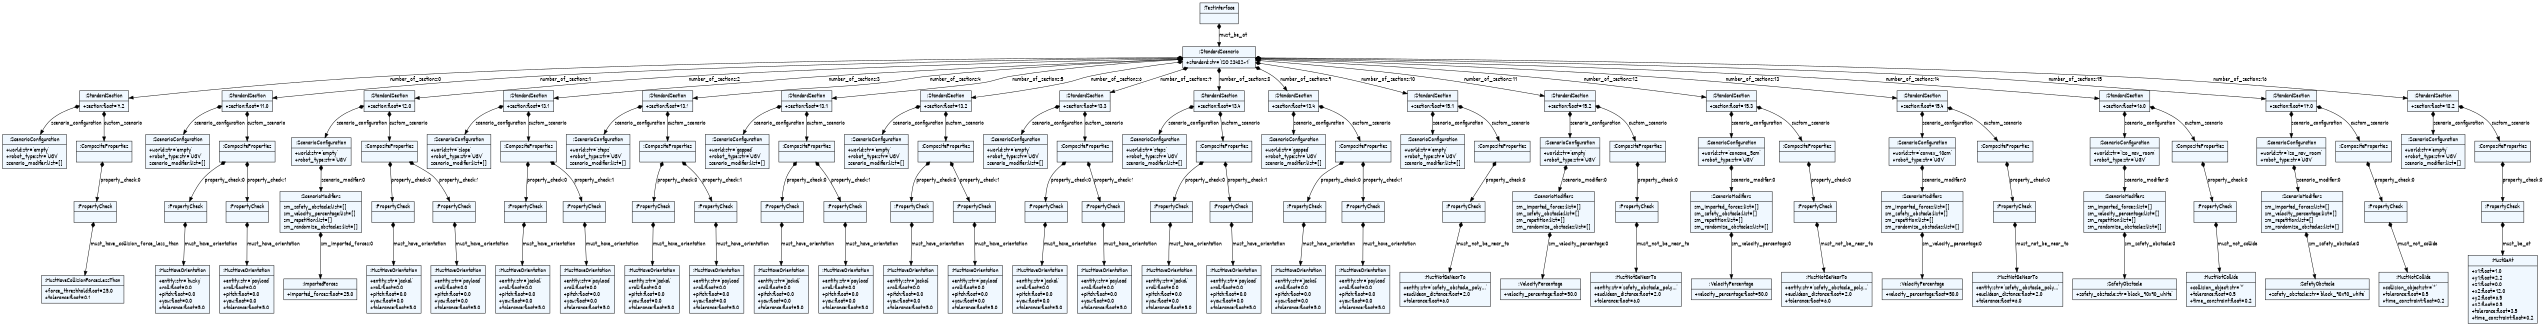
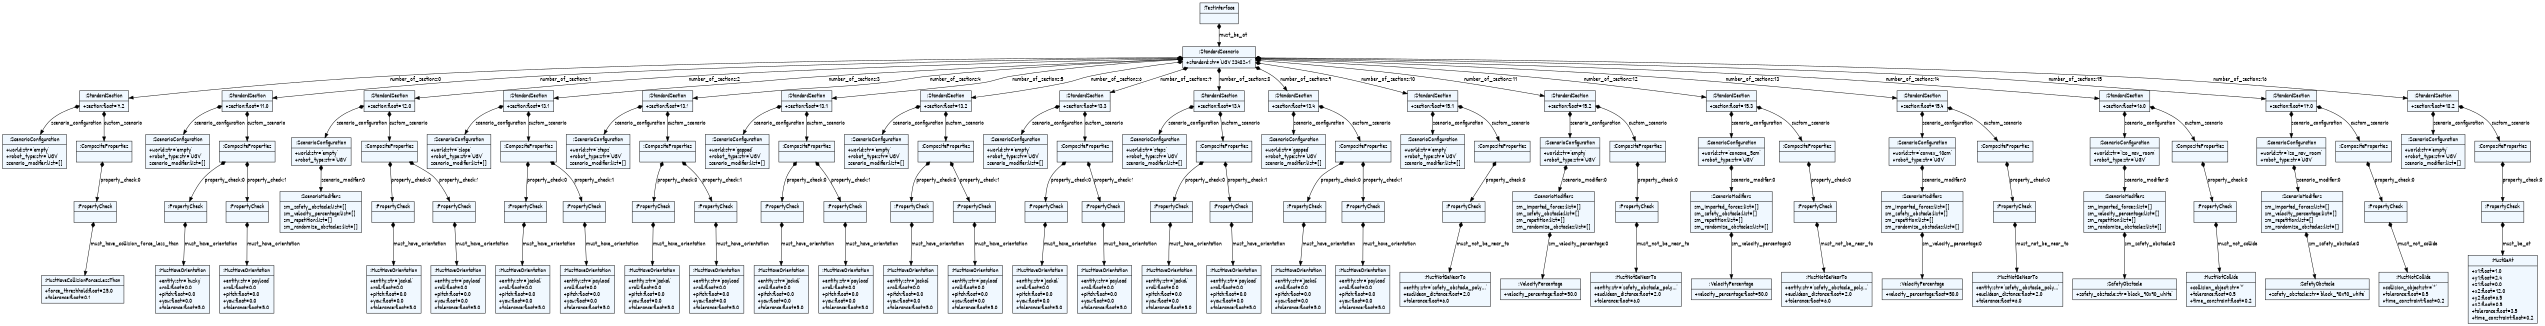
(1218, 62) -> (1219, 62)
(2487, 278) -> (2487, 278)
(320, 289) -> none
